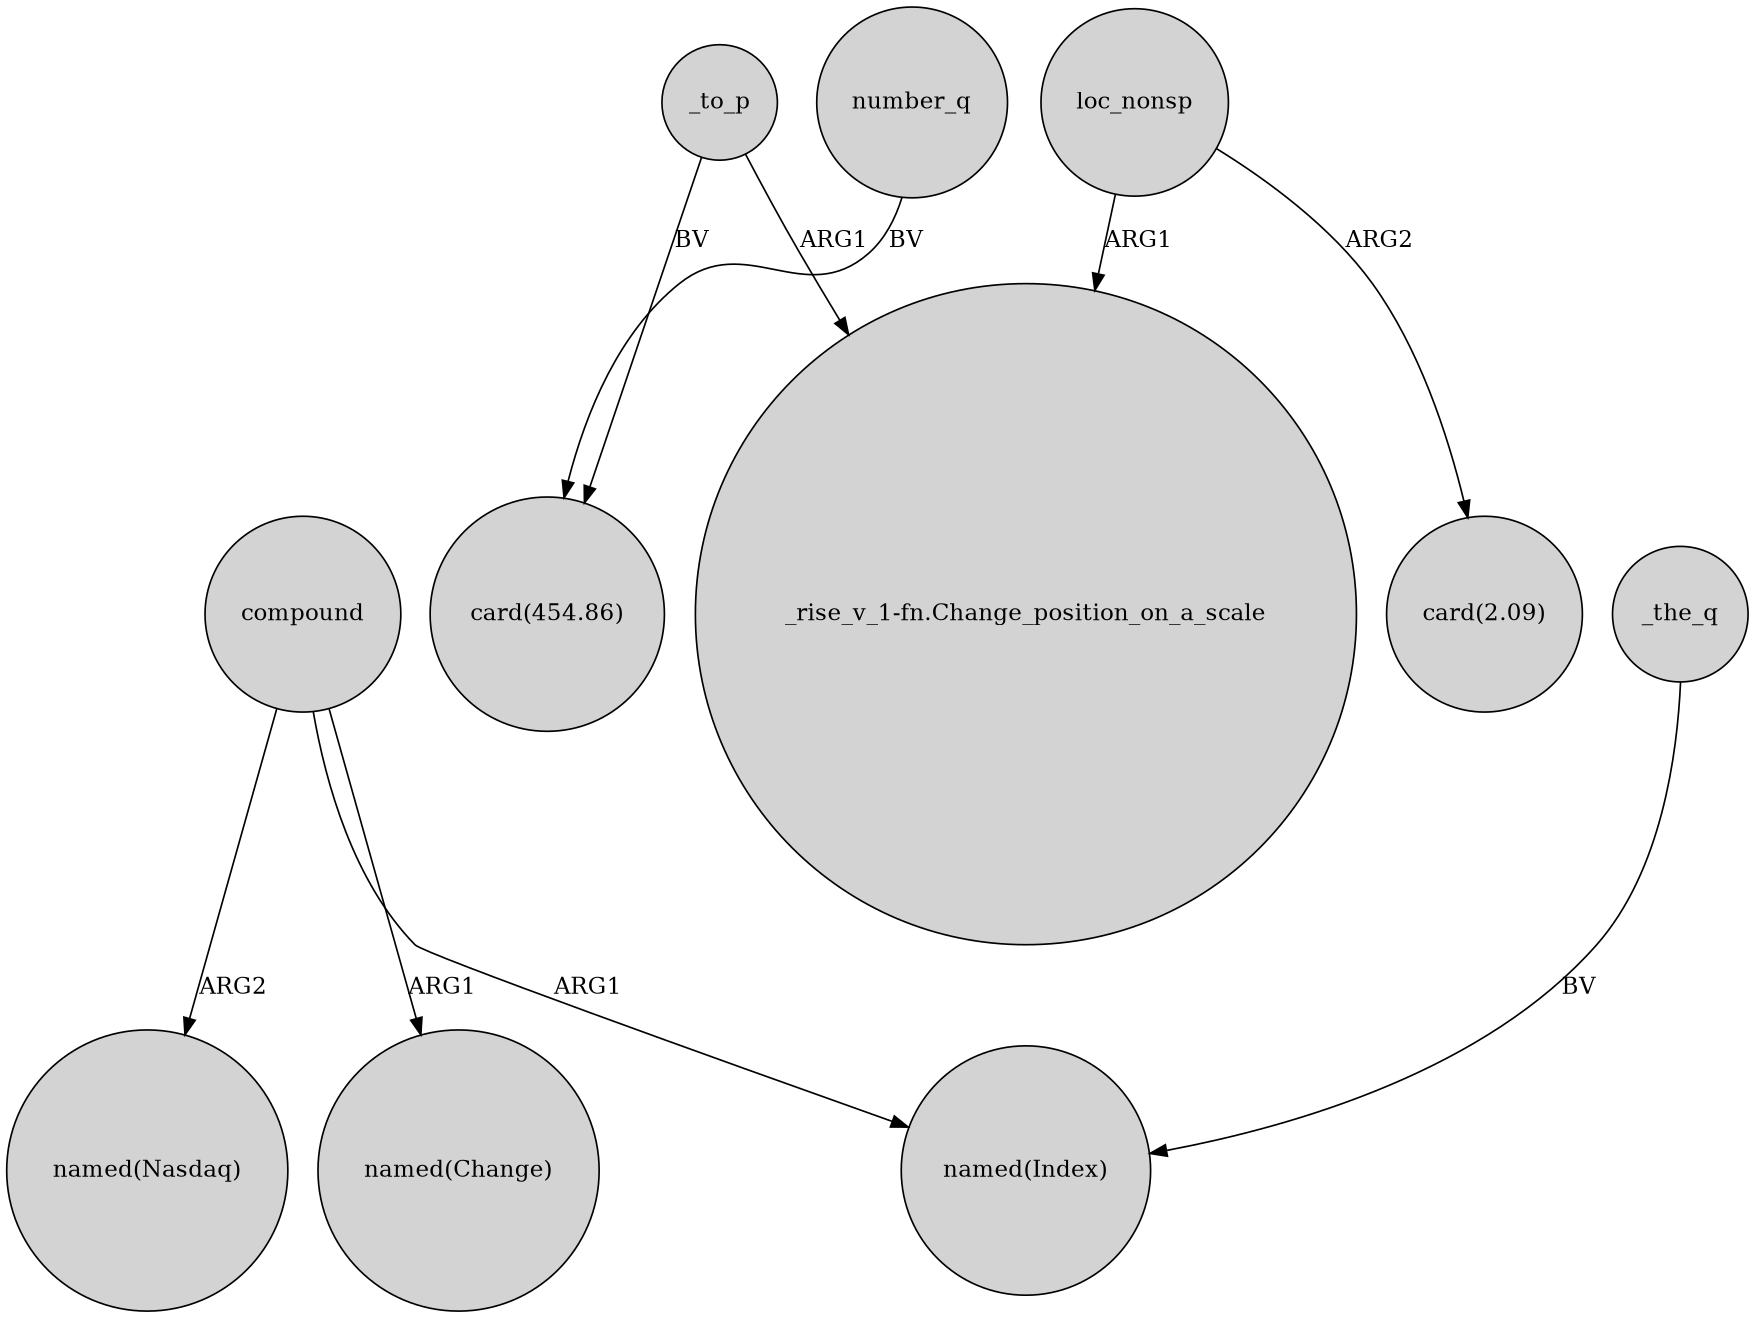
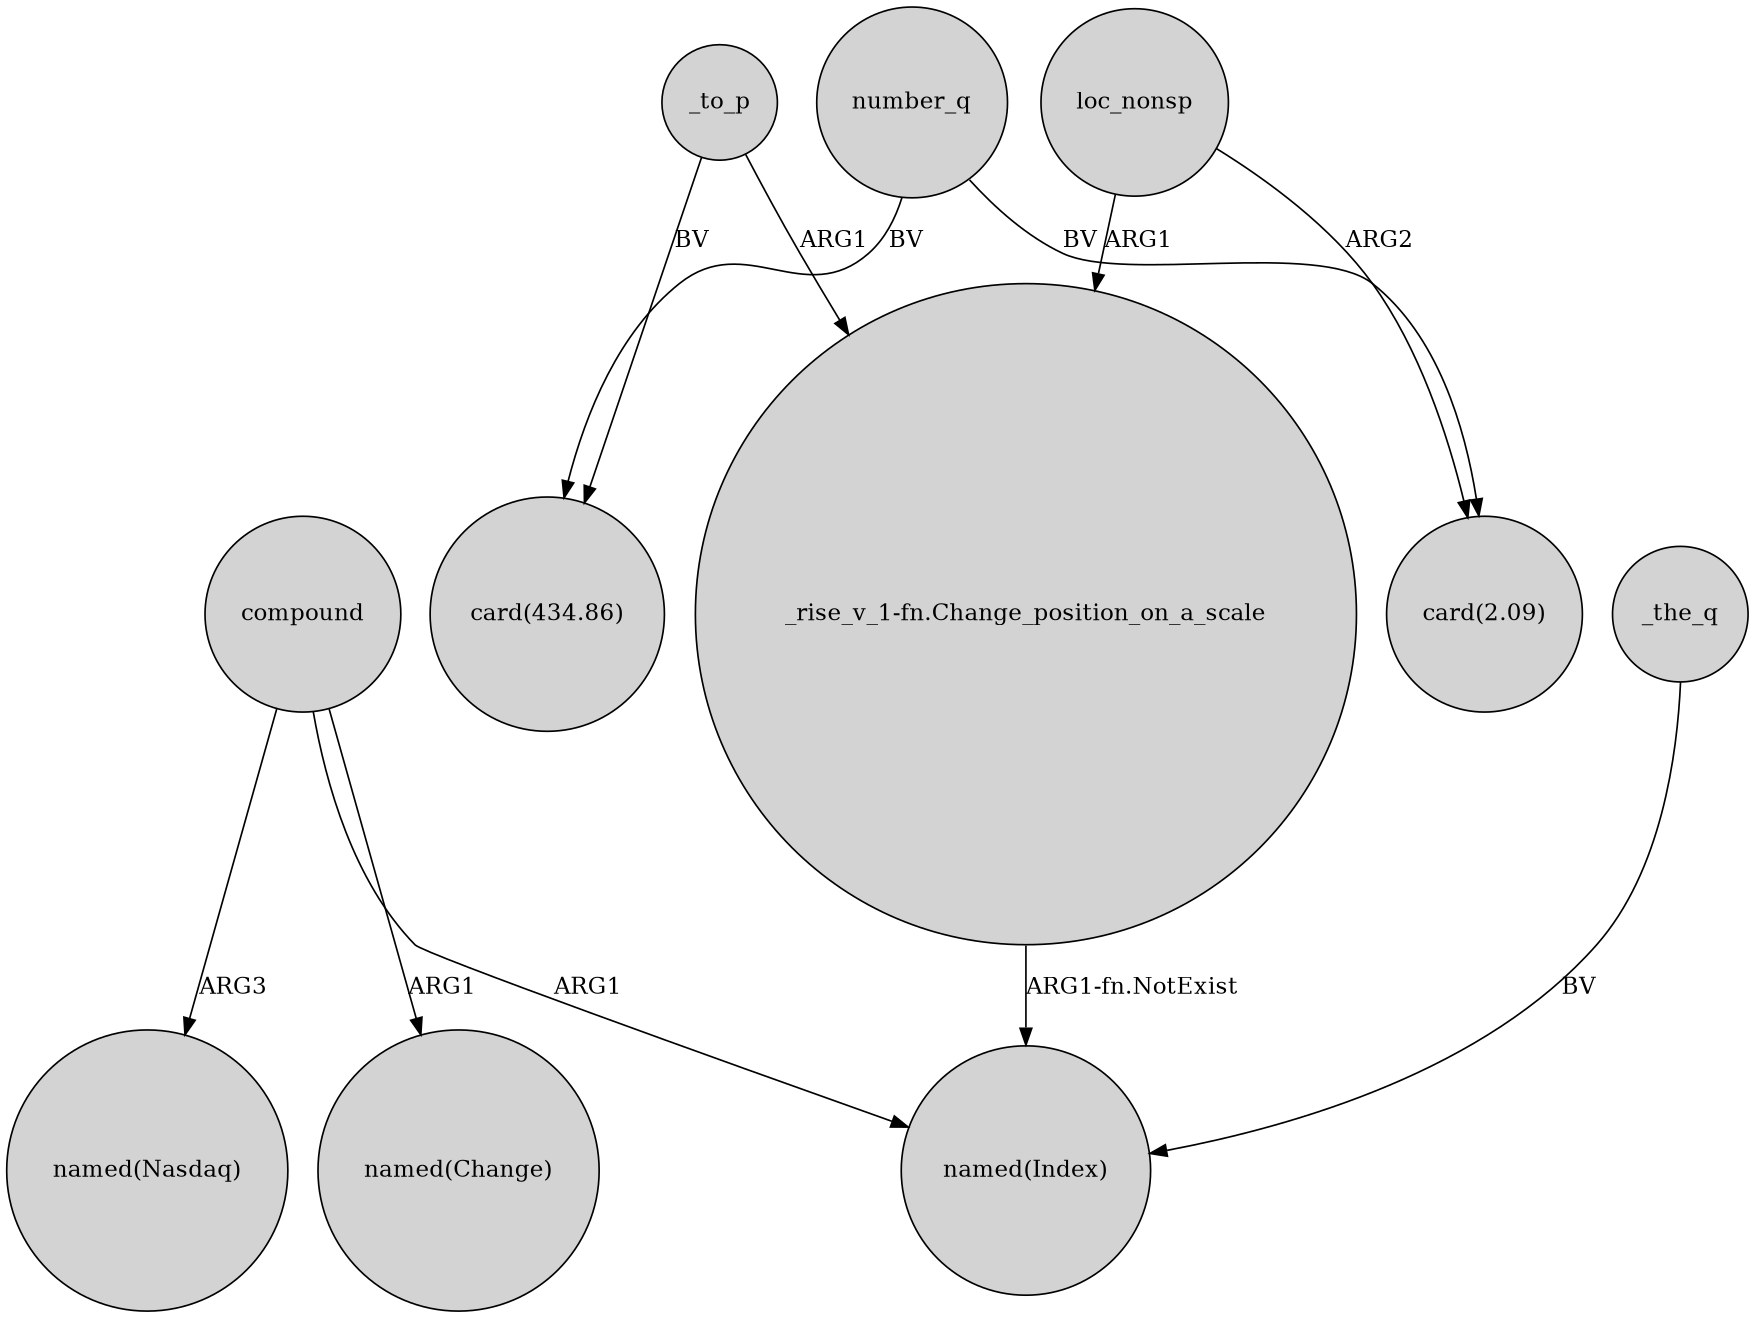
none -> (1281, 263)
(547, 614) -> (547, 614)
none -> (1026, 987)
(233, 988) -> (233, 988)
